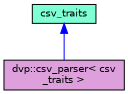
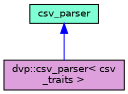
(64, 14) -> (64, 14)
